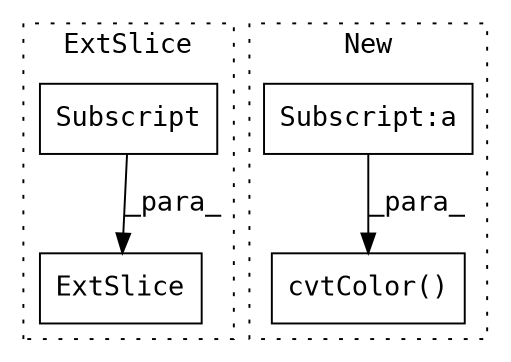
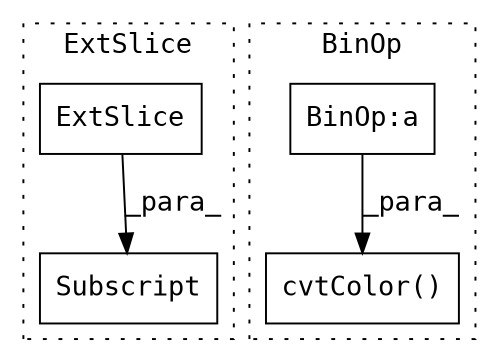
(368, 46) -> (362, 46)
(368, 119) -> (362, 119)
(125, 194) -> (124, 194)
